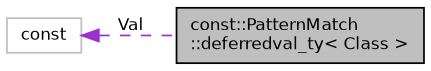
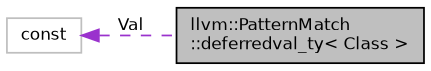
(300, 35) -> (300, 35)
